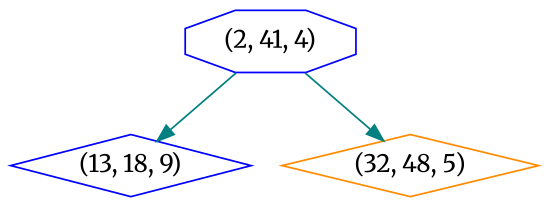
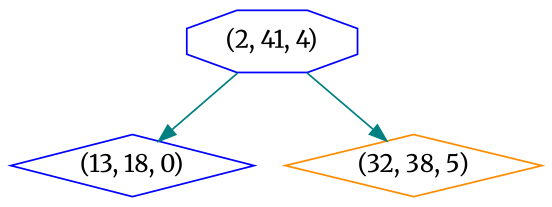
(131, 166) -> (132, 166)
(410, 166) -> (414, 166)
